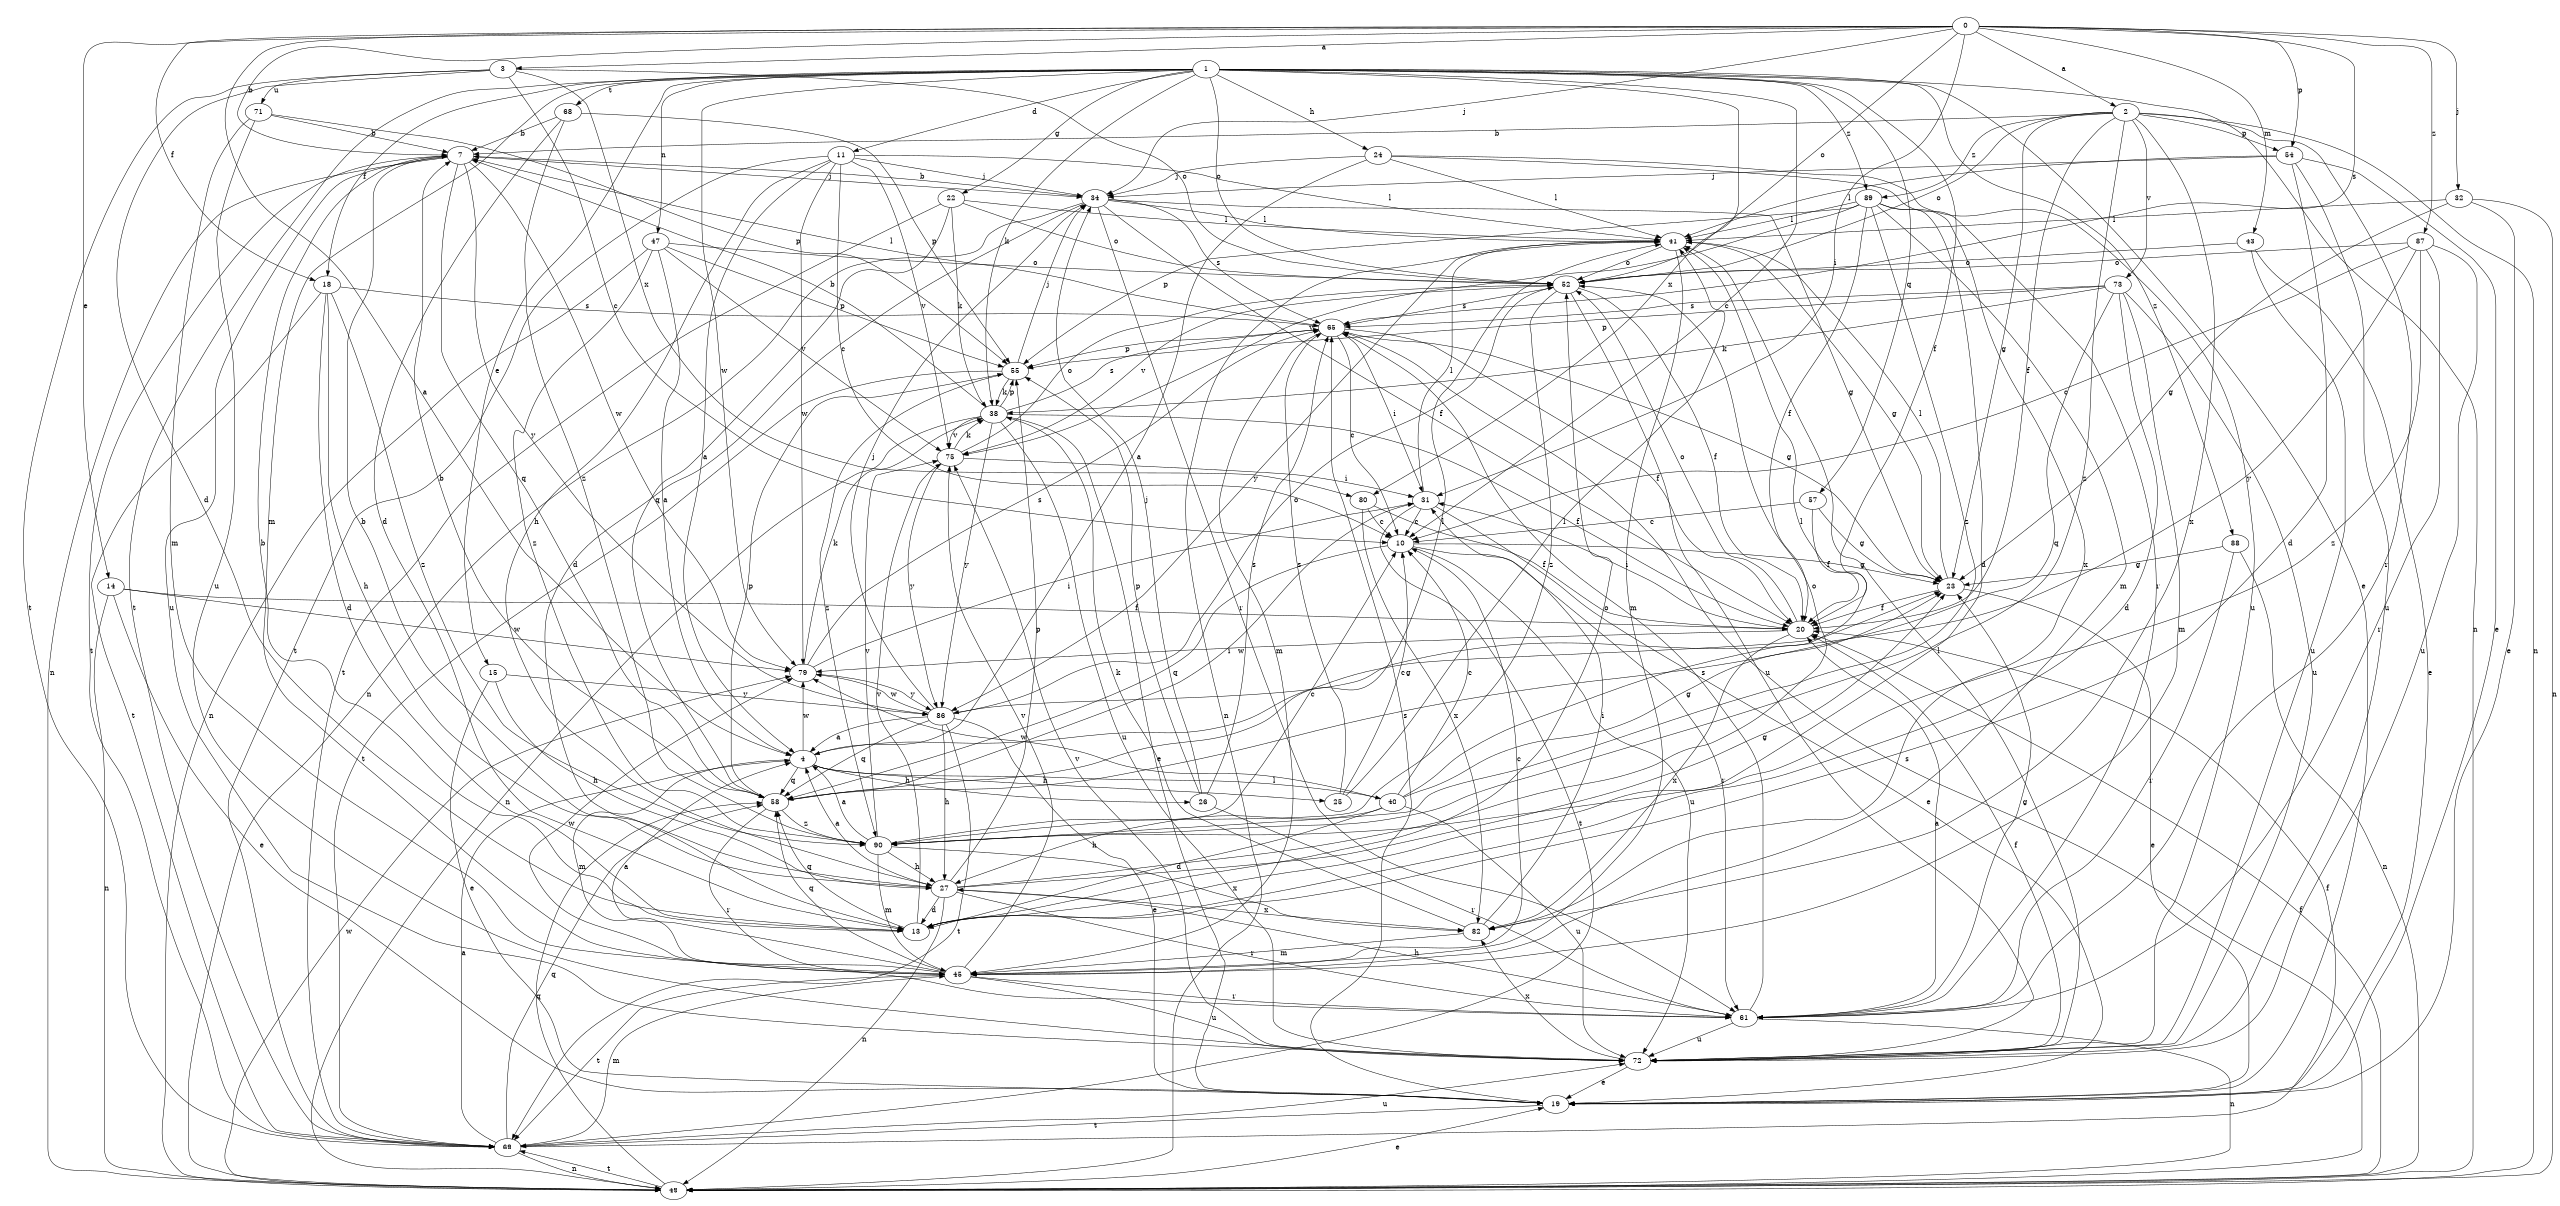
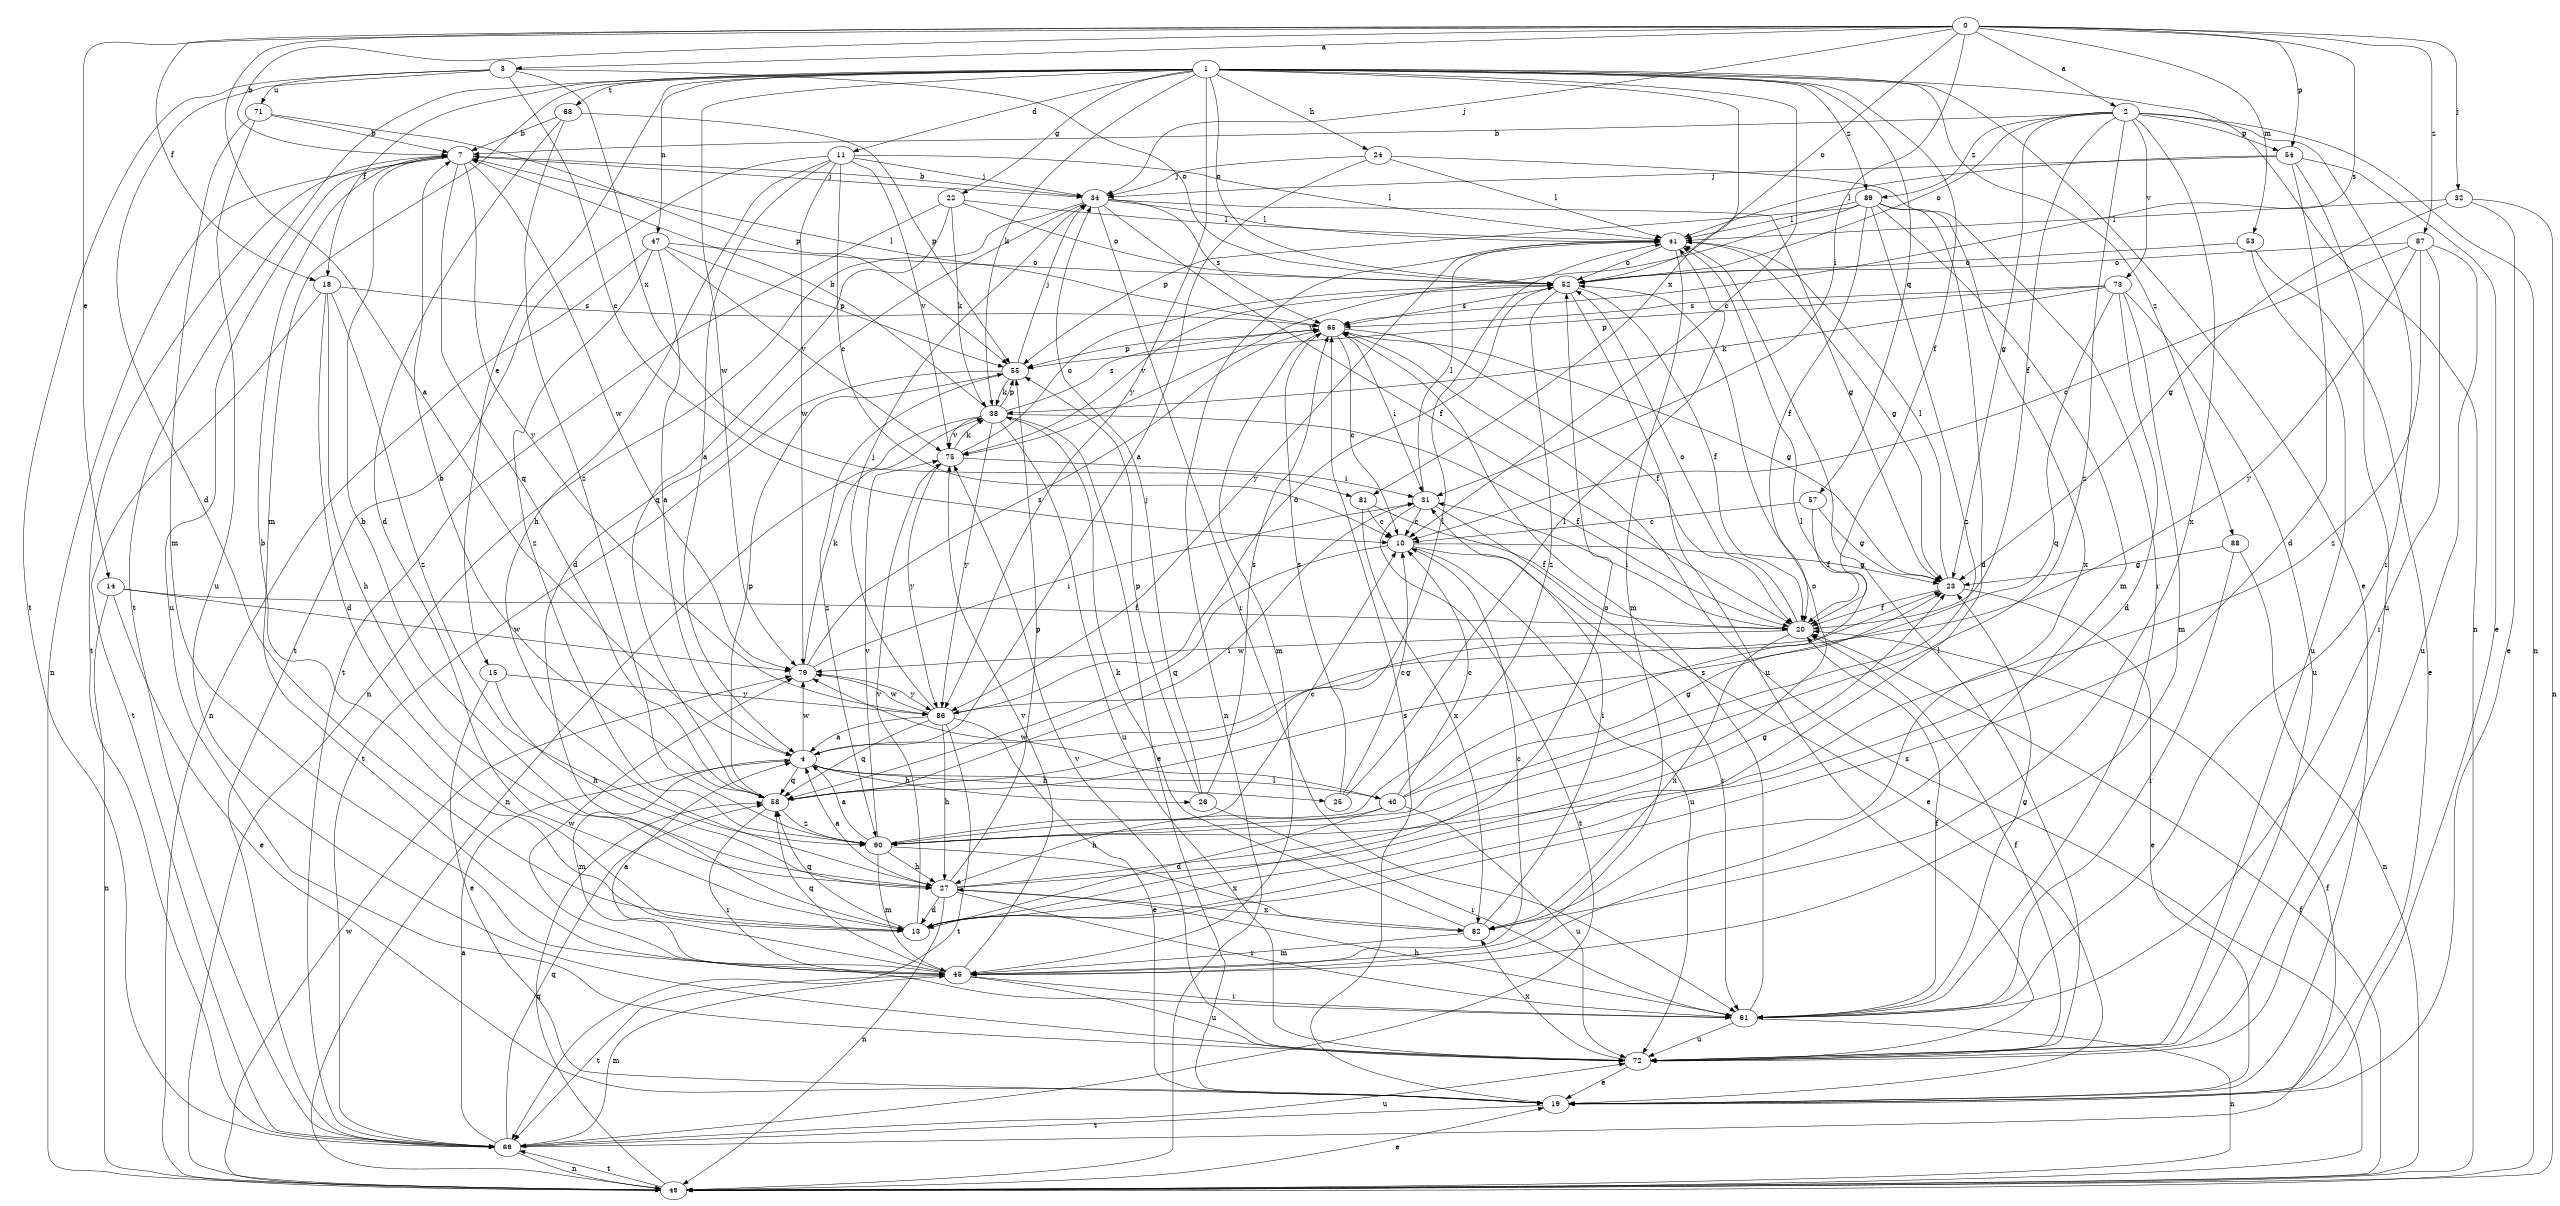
(2250, 242) -> (2250, 242)
none -> (1129, 391)
(1363, 500) -> (1363, 500)
(2250, 506) -> none
(1937, 824) -> (1937, 824)
